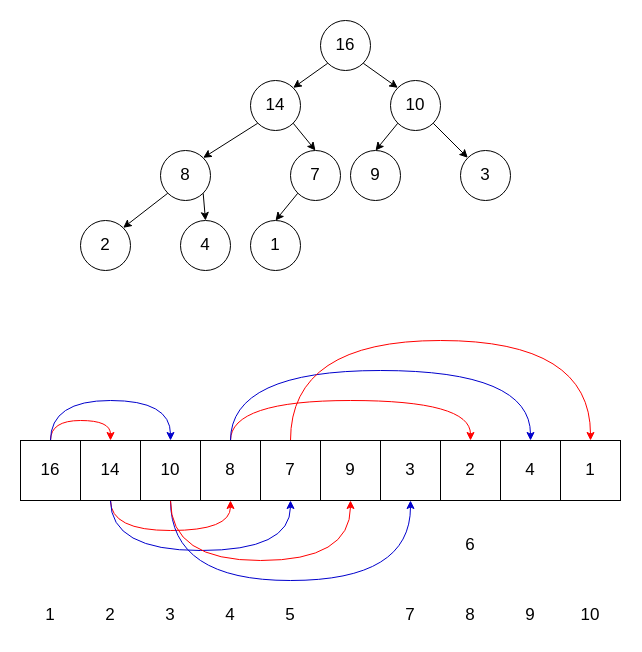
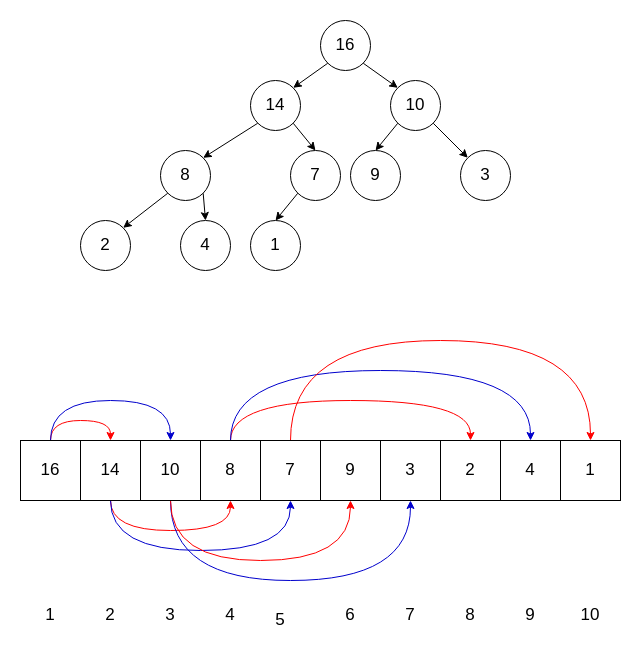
(471, 546) -> (351, 616)
(291, 616) -> (281, 621)
